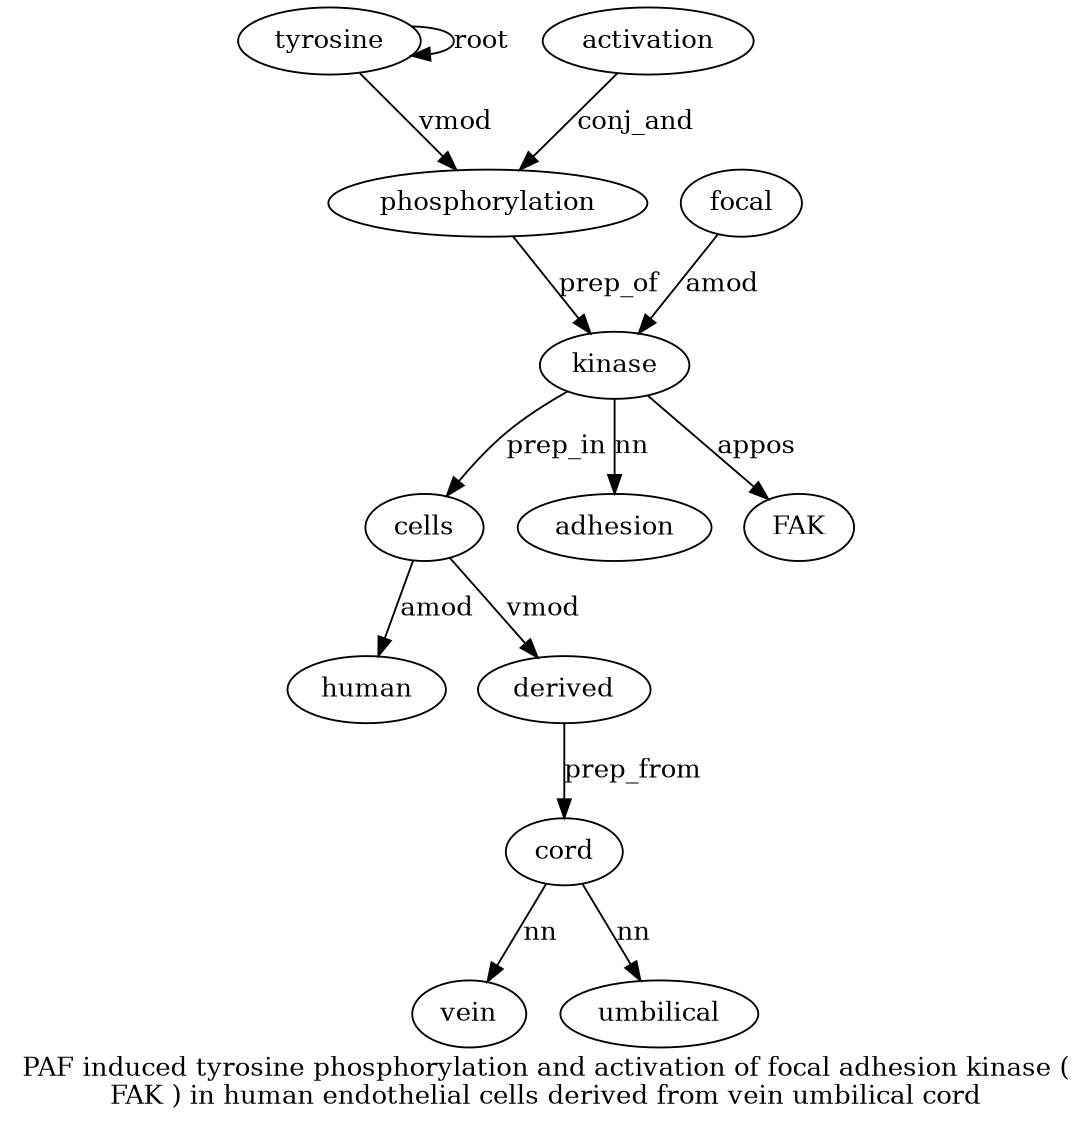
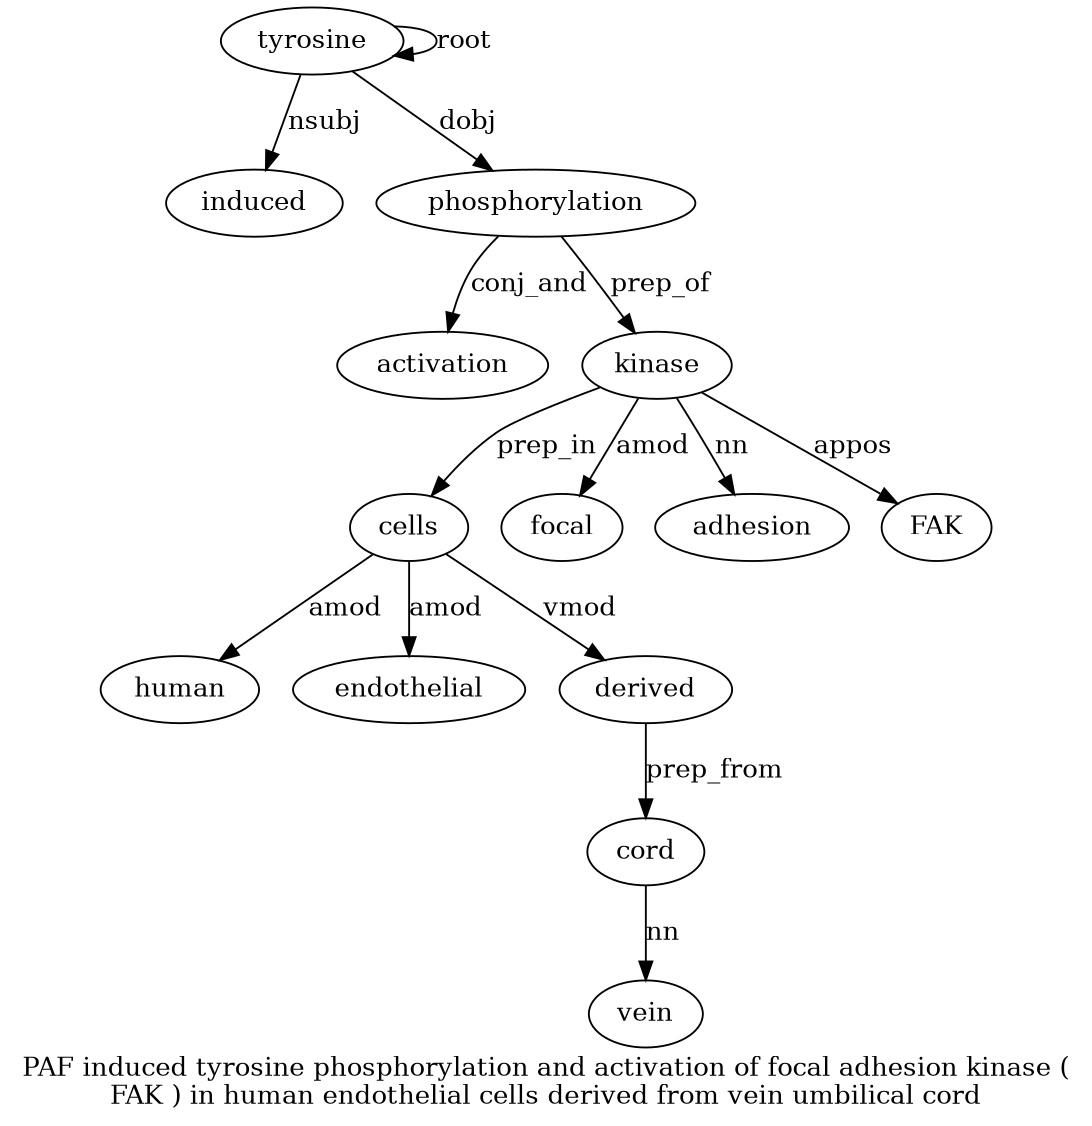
(575, 115) -> (470, 271)
(456, 122) -> (468, 122)
none -> (254, 203)
(684, 277) -> (614, 439)
none -> (409, 690)
(659, 1014) -> none
